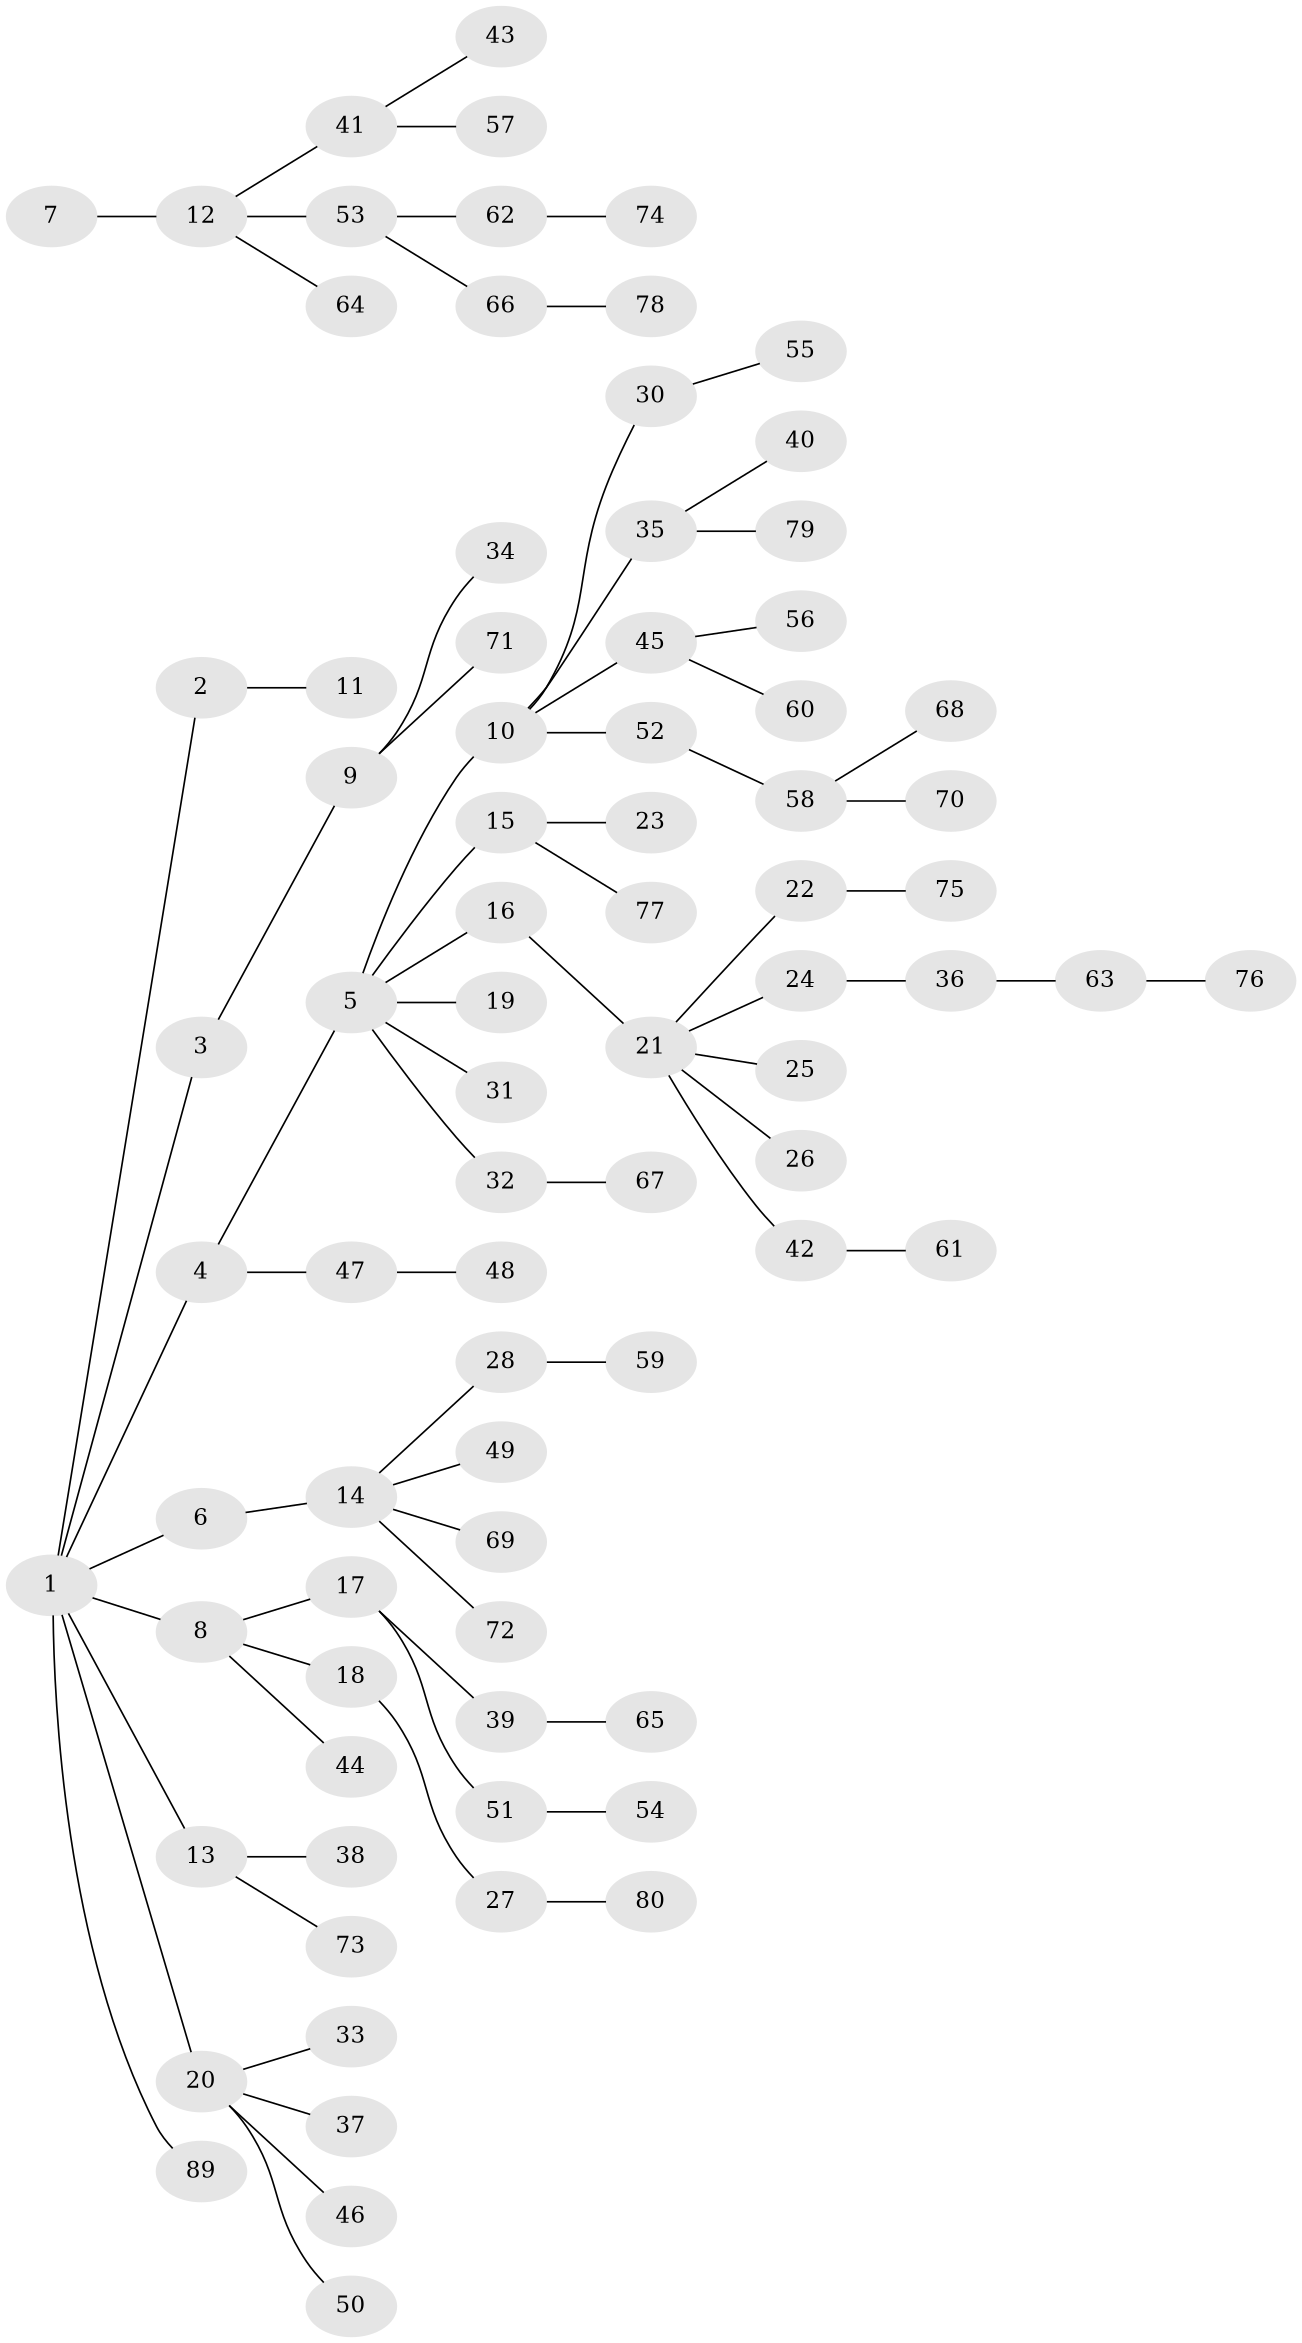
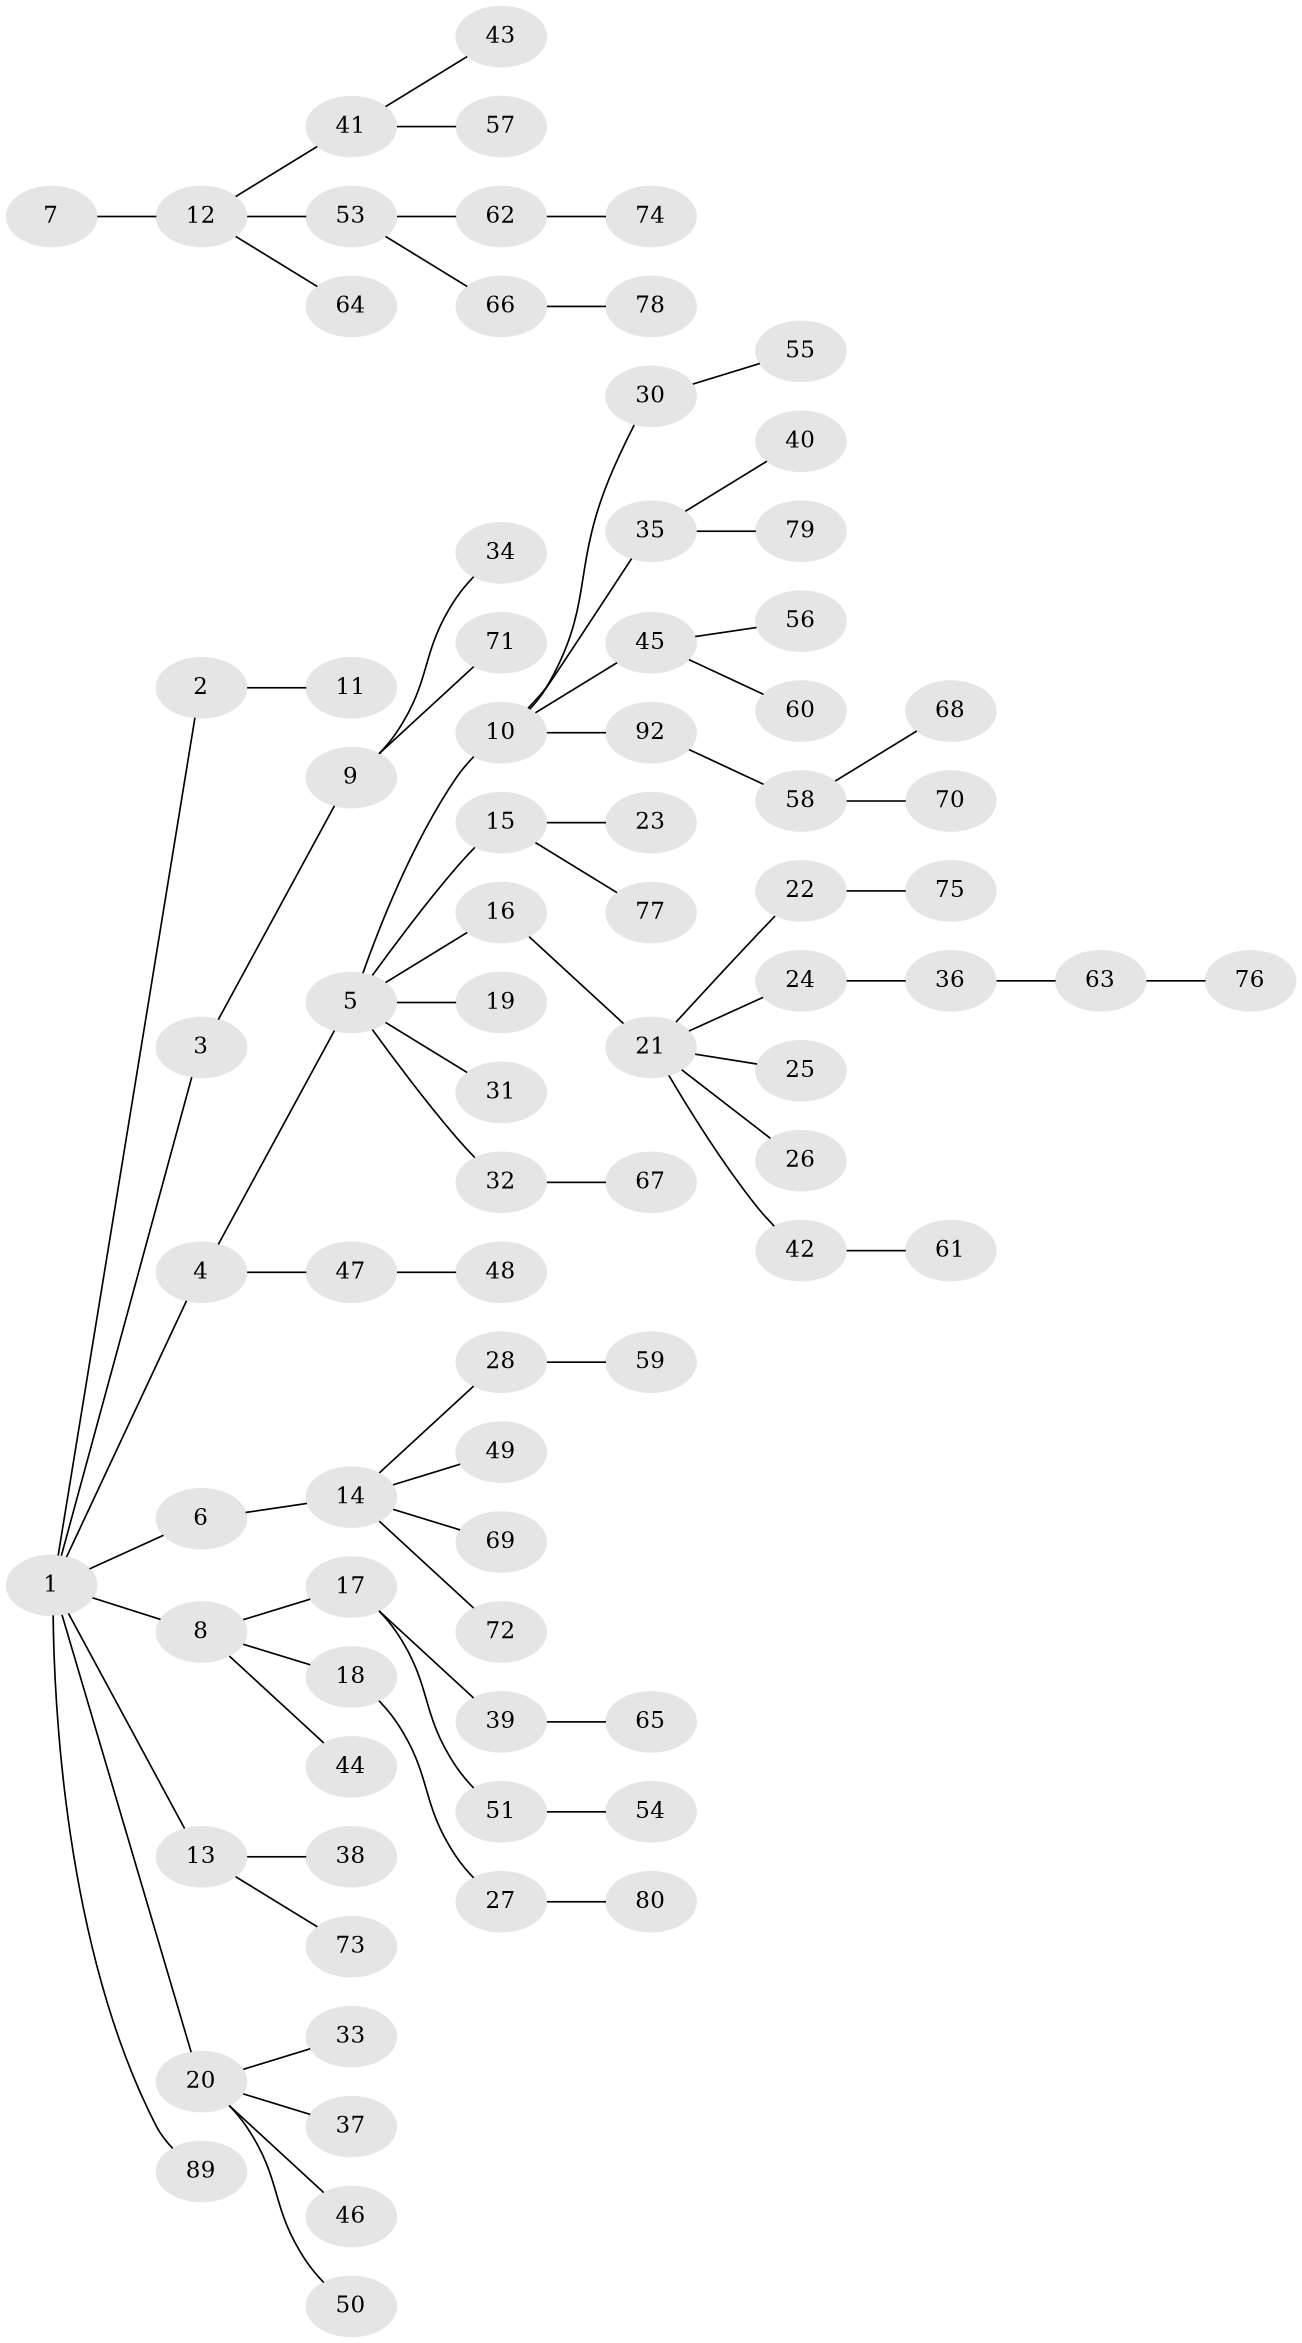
(651, 733) -> (651, 733)
